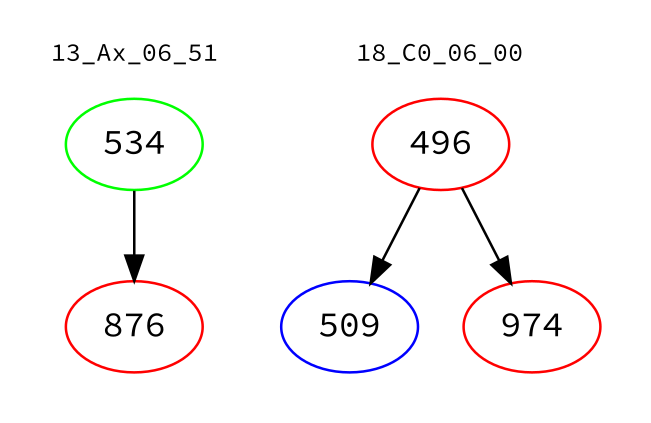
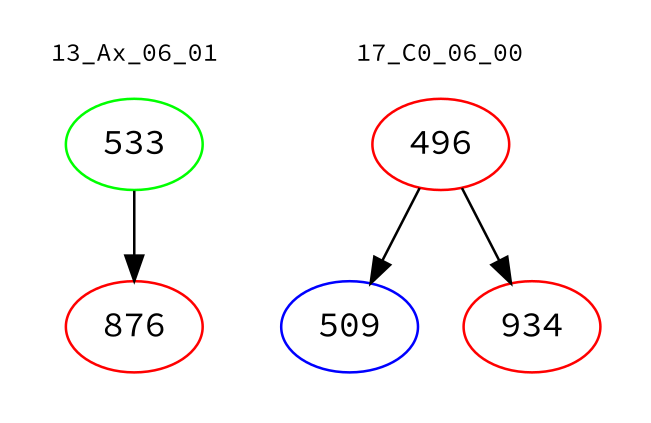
(136, 54) -> (136, 54)
(441, 54) -> (441, 54)
(134, 144) -> (134, 144)
(532, 327) -> (532, 327)
